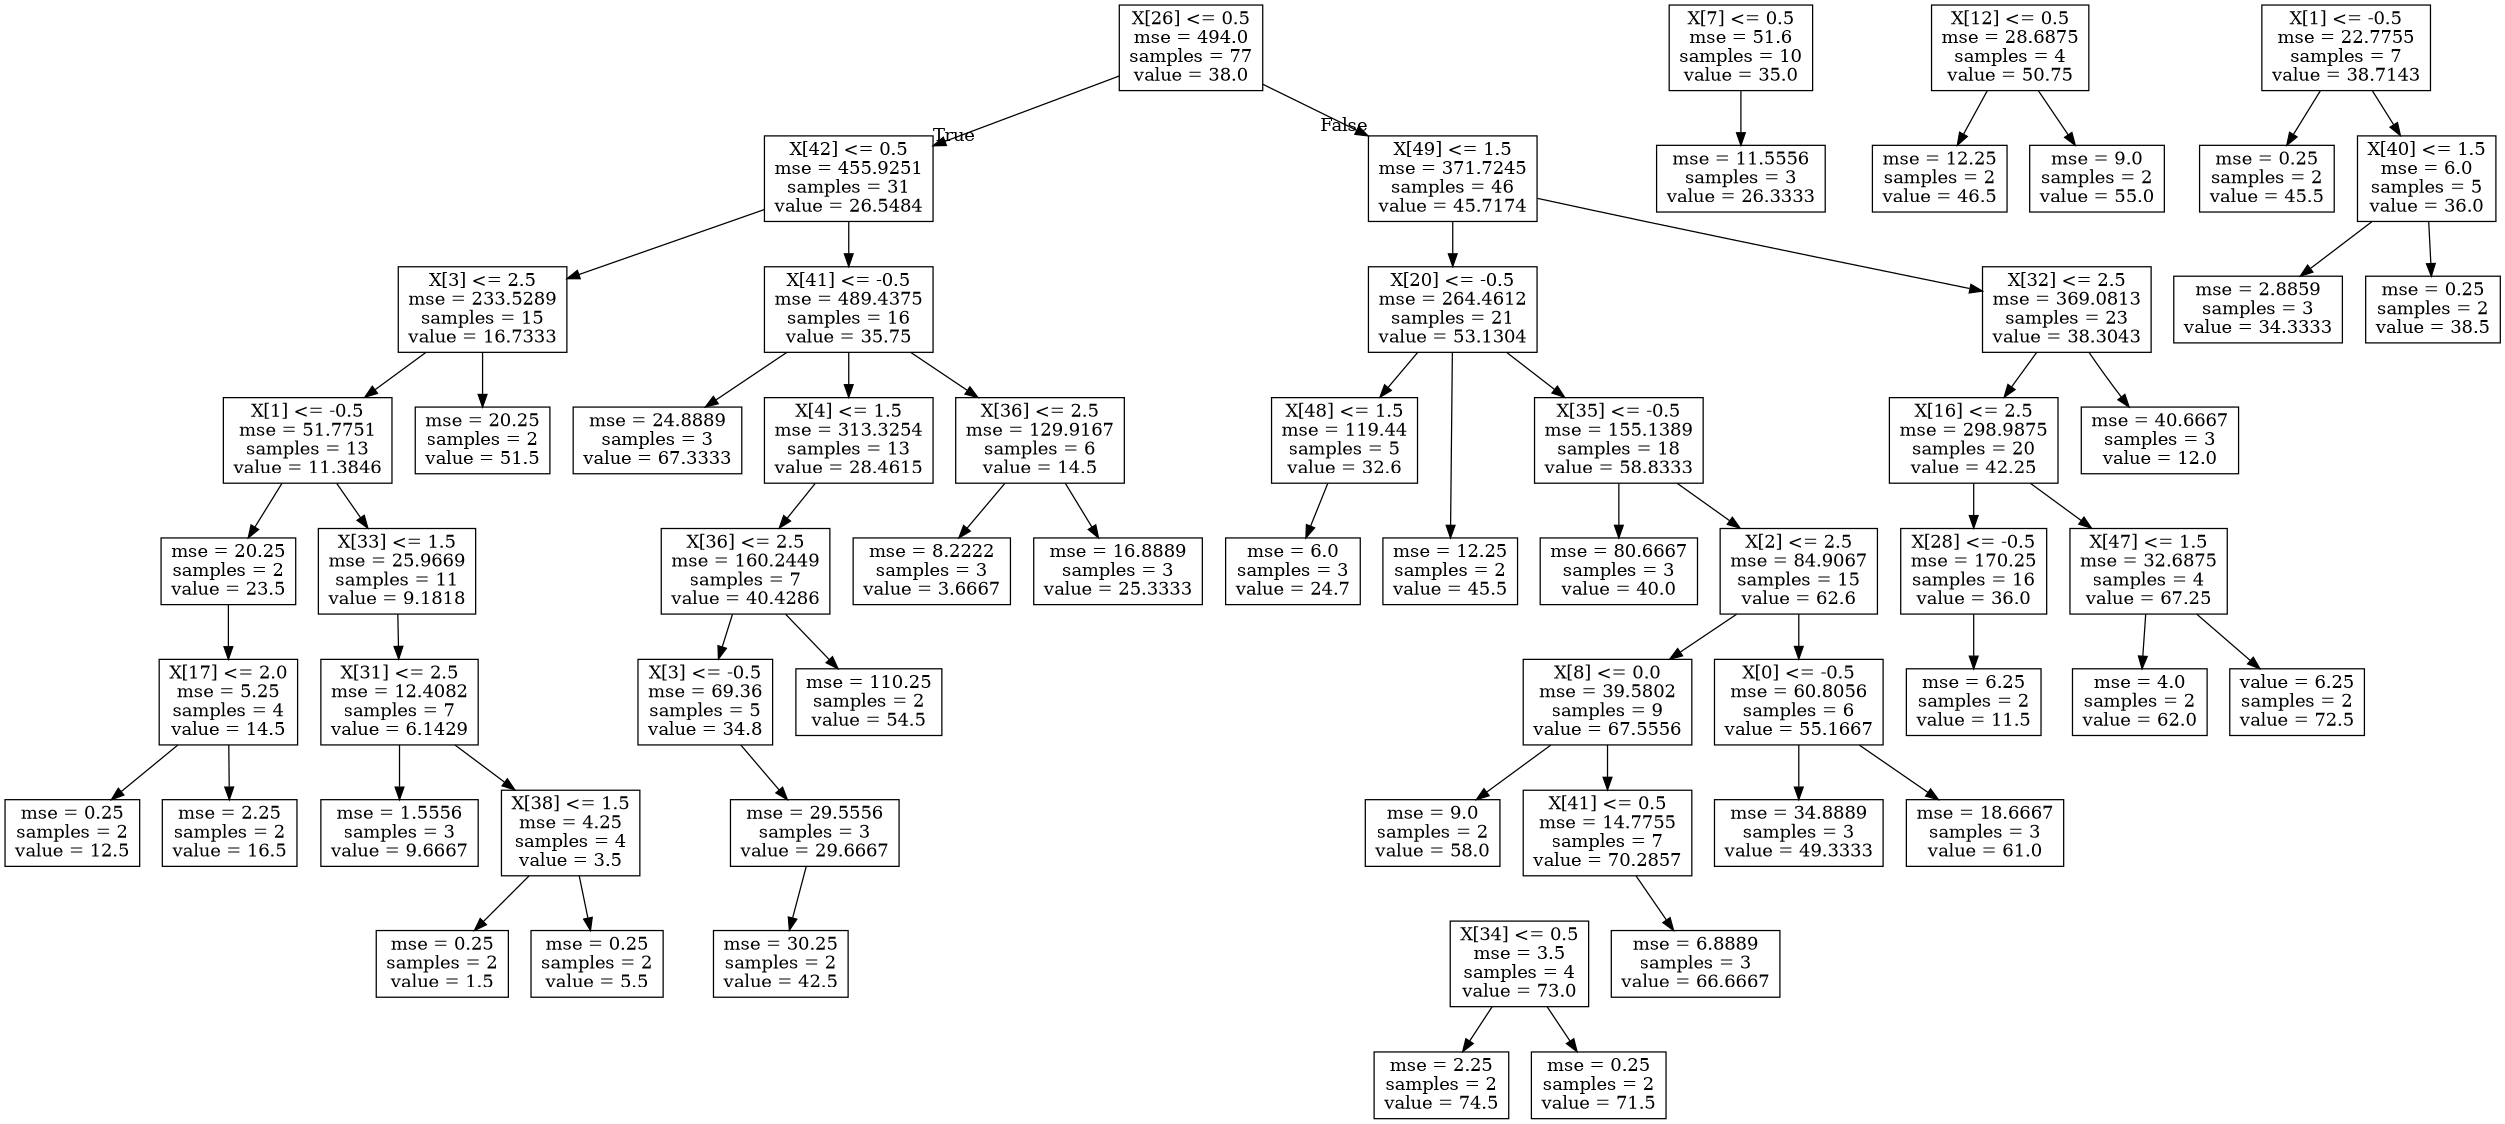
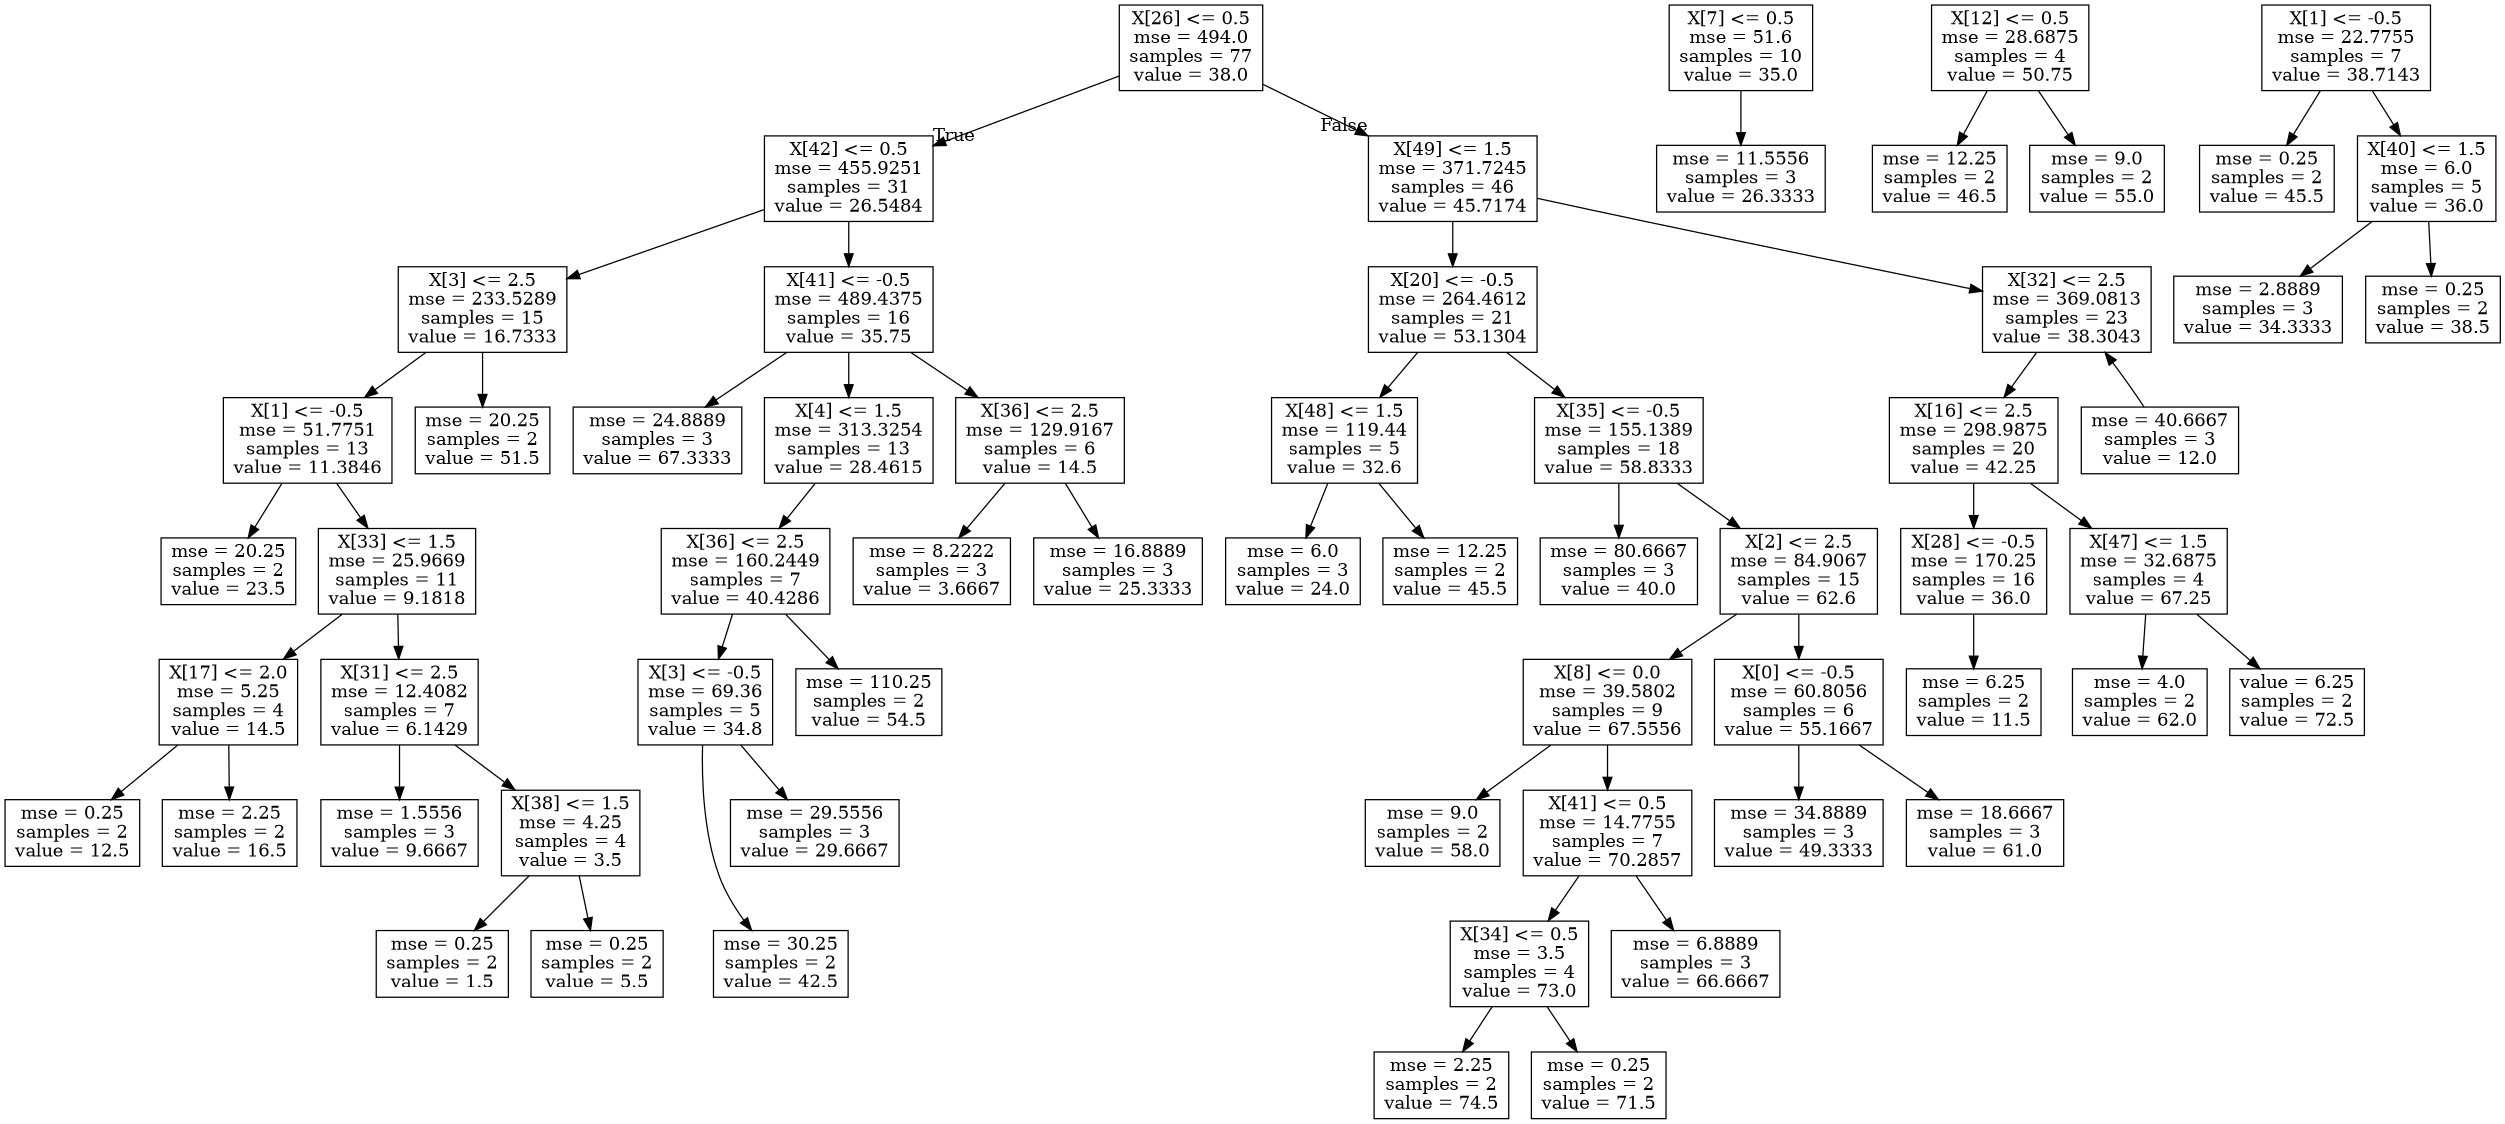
(2258, 310) -> (2258, 310)
(2105, 375) -> (2129, 385)
(1451, 439) -> (1397, 506)
(1293, 571) -> (1293, 571)
(228, 626) -> (318, 633)
(799, 892) -> (709, 836)
none -> (1567, 893)
